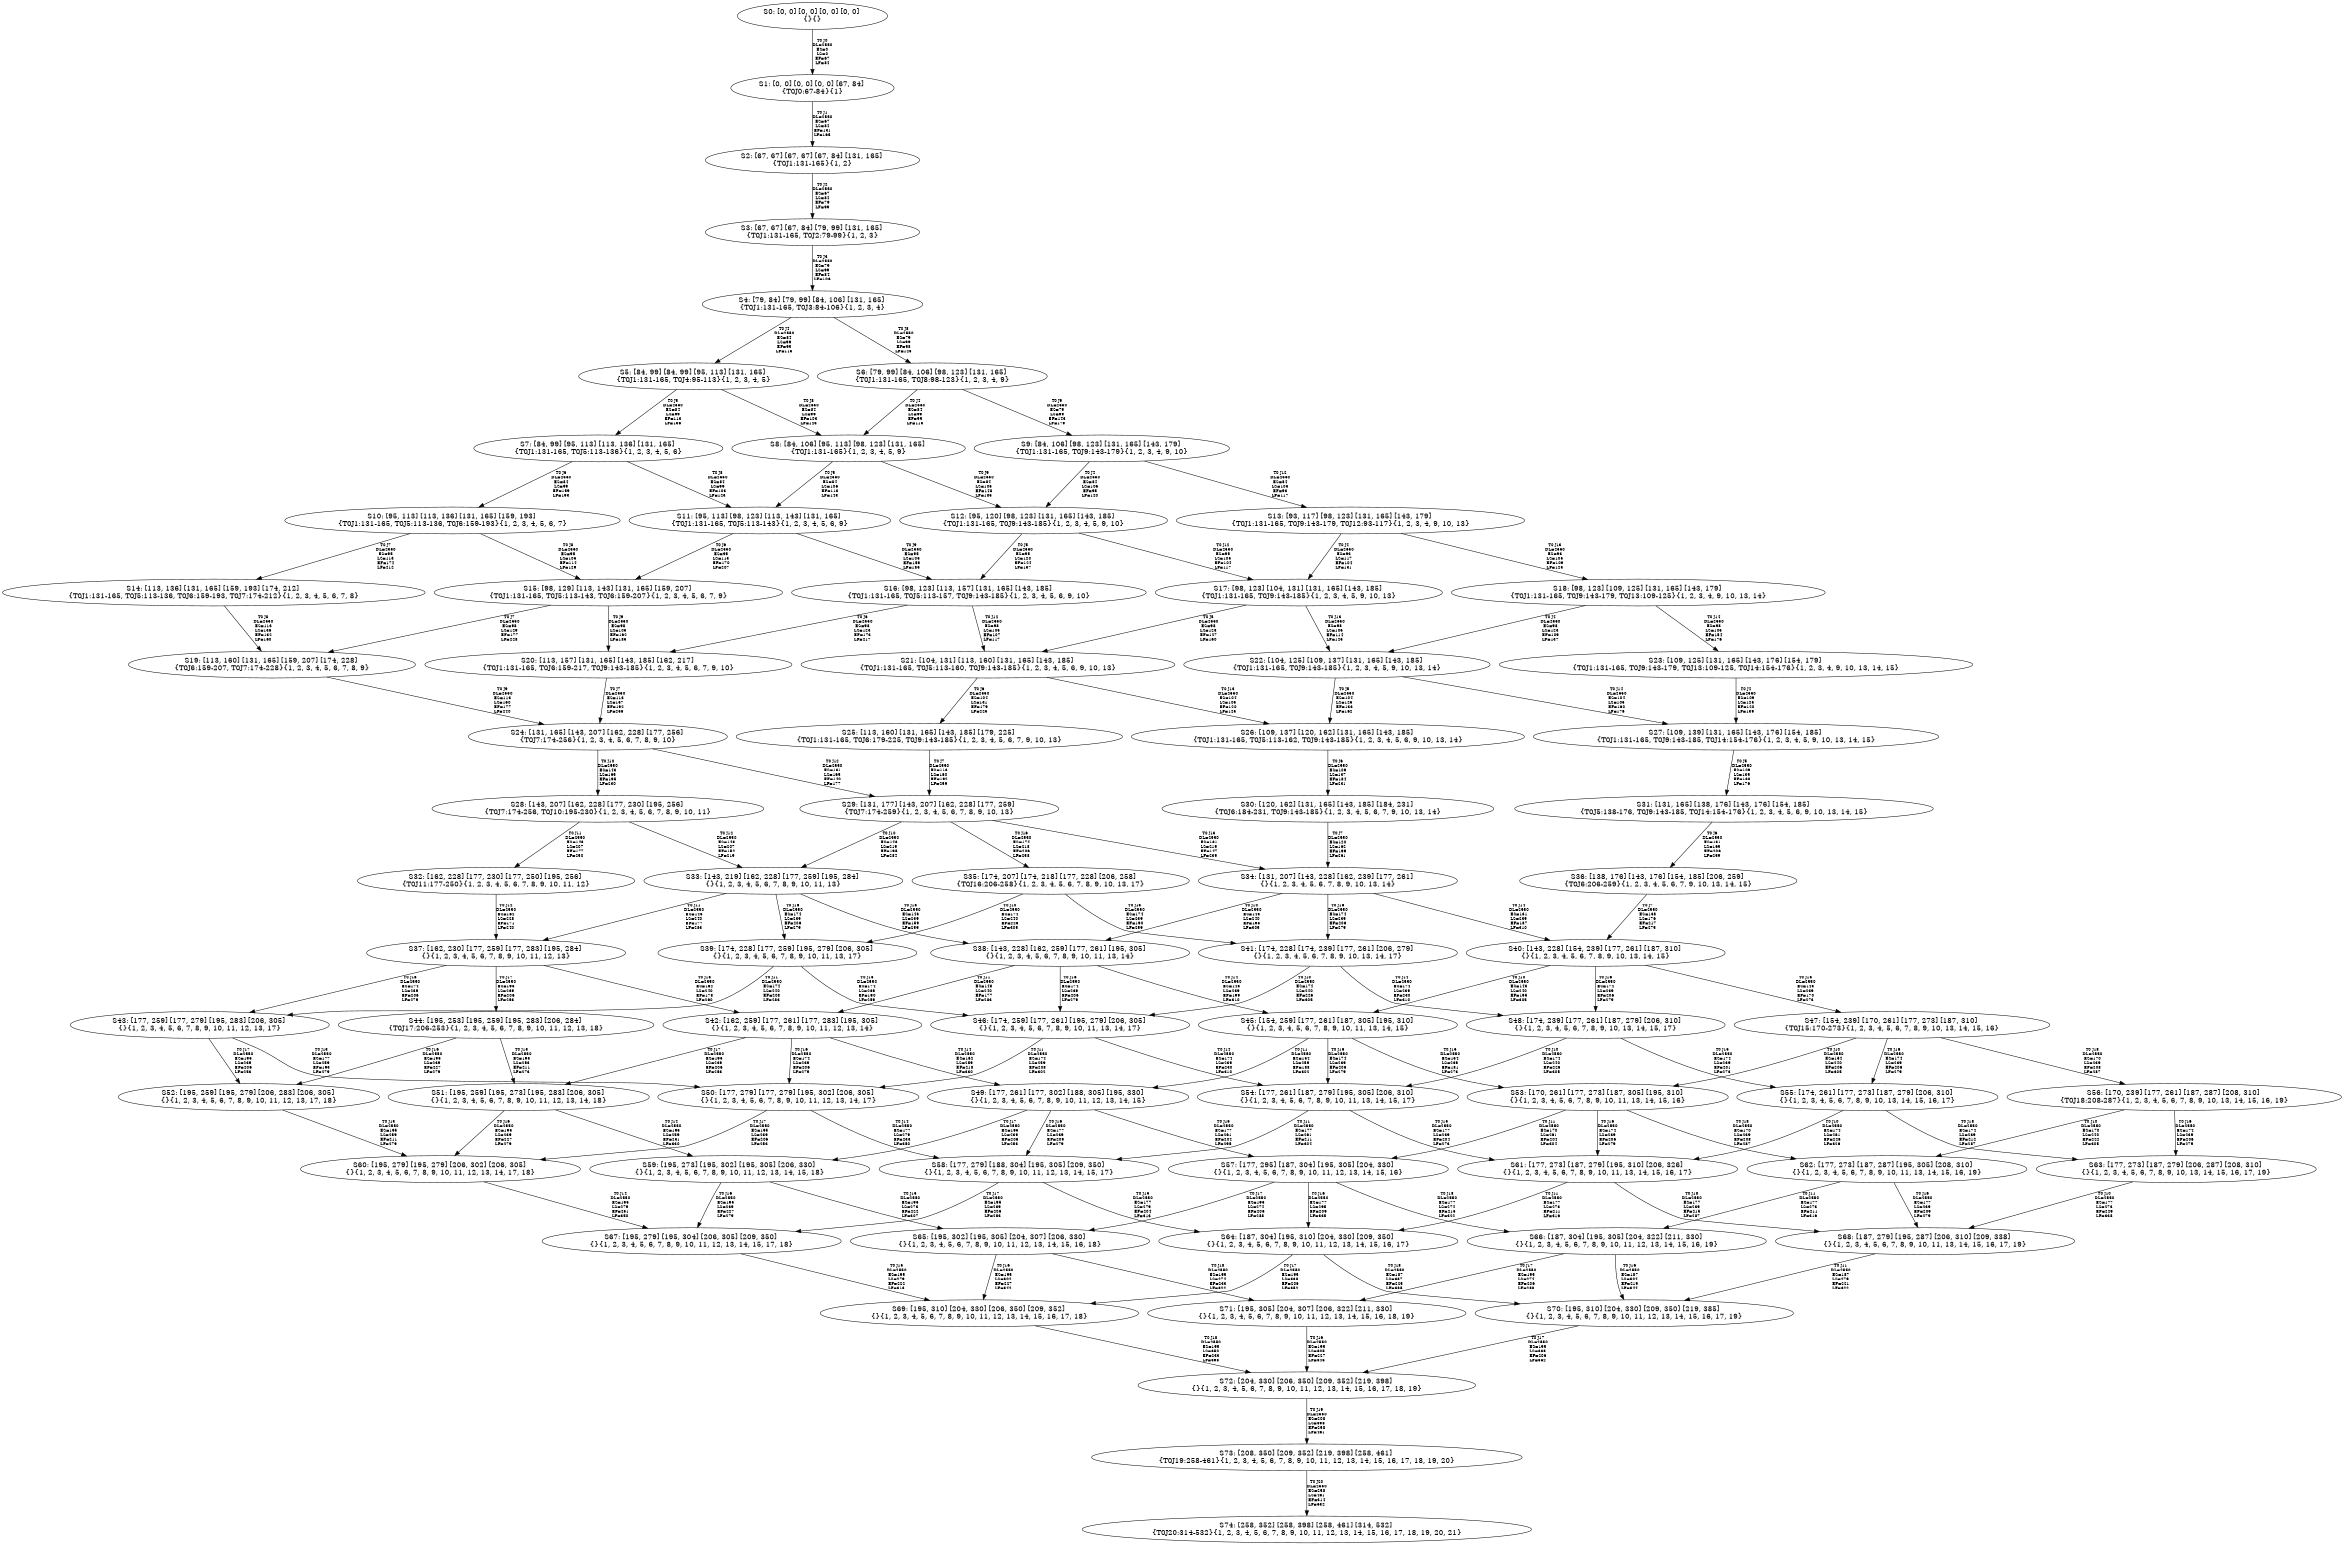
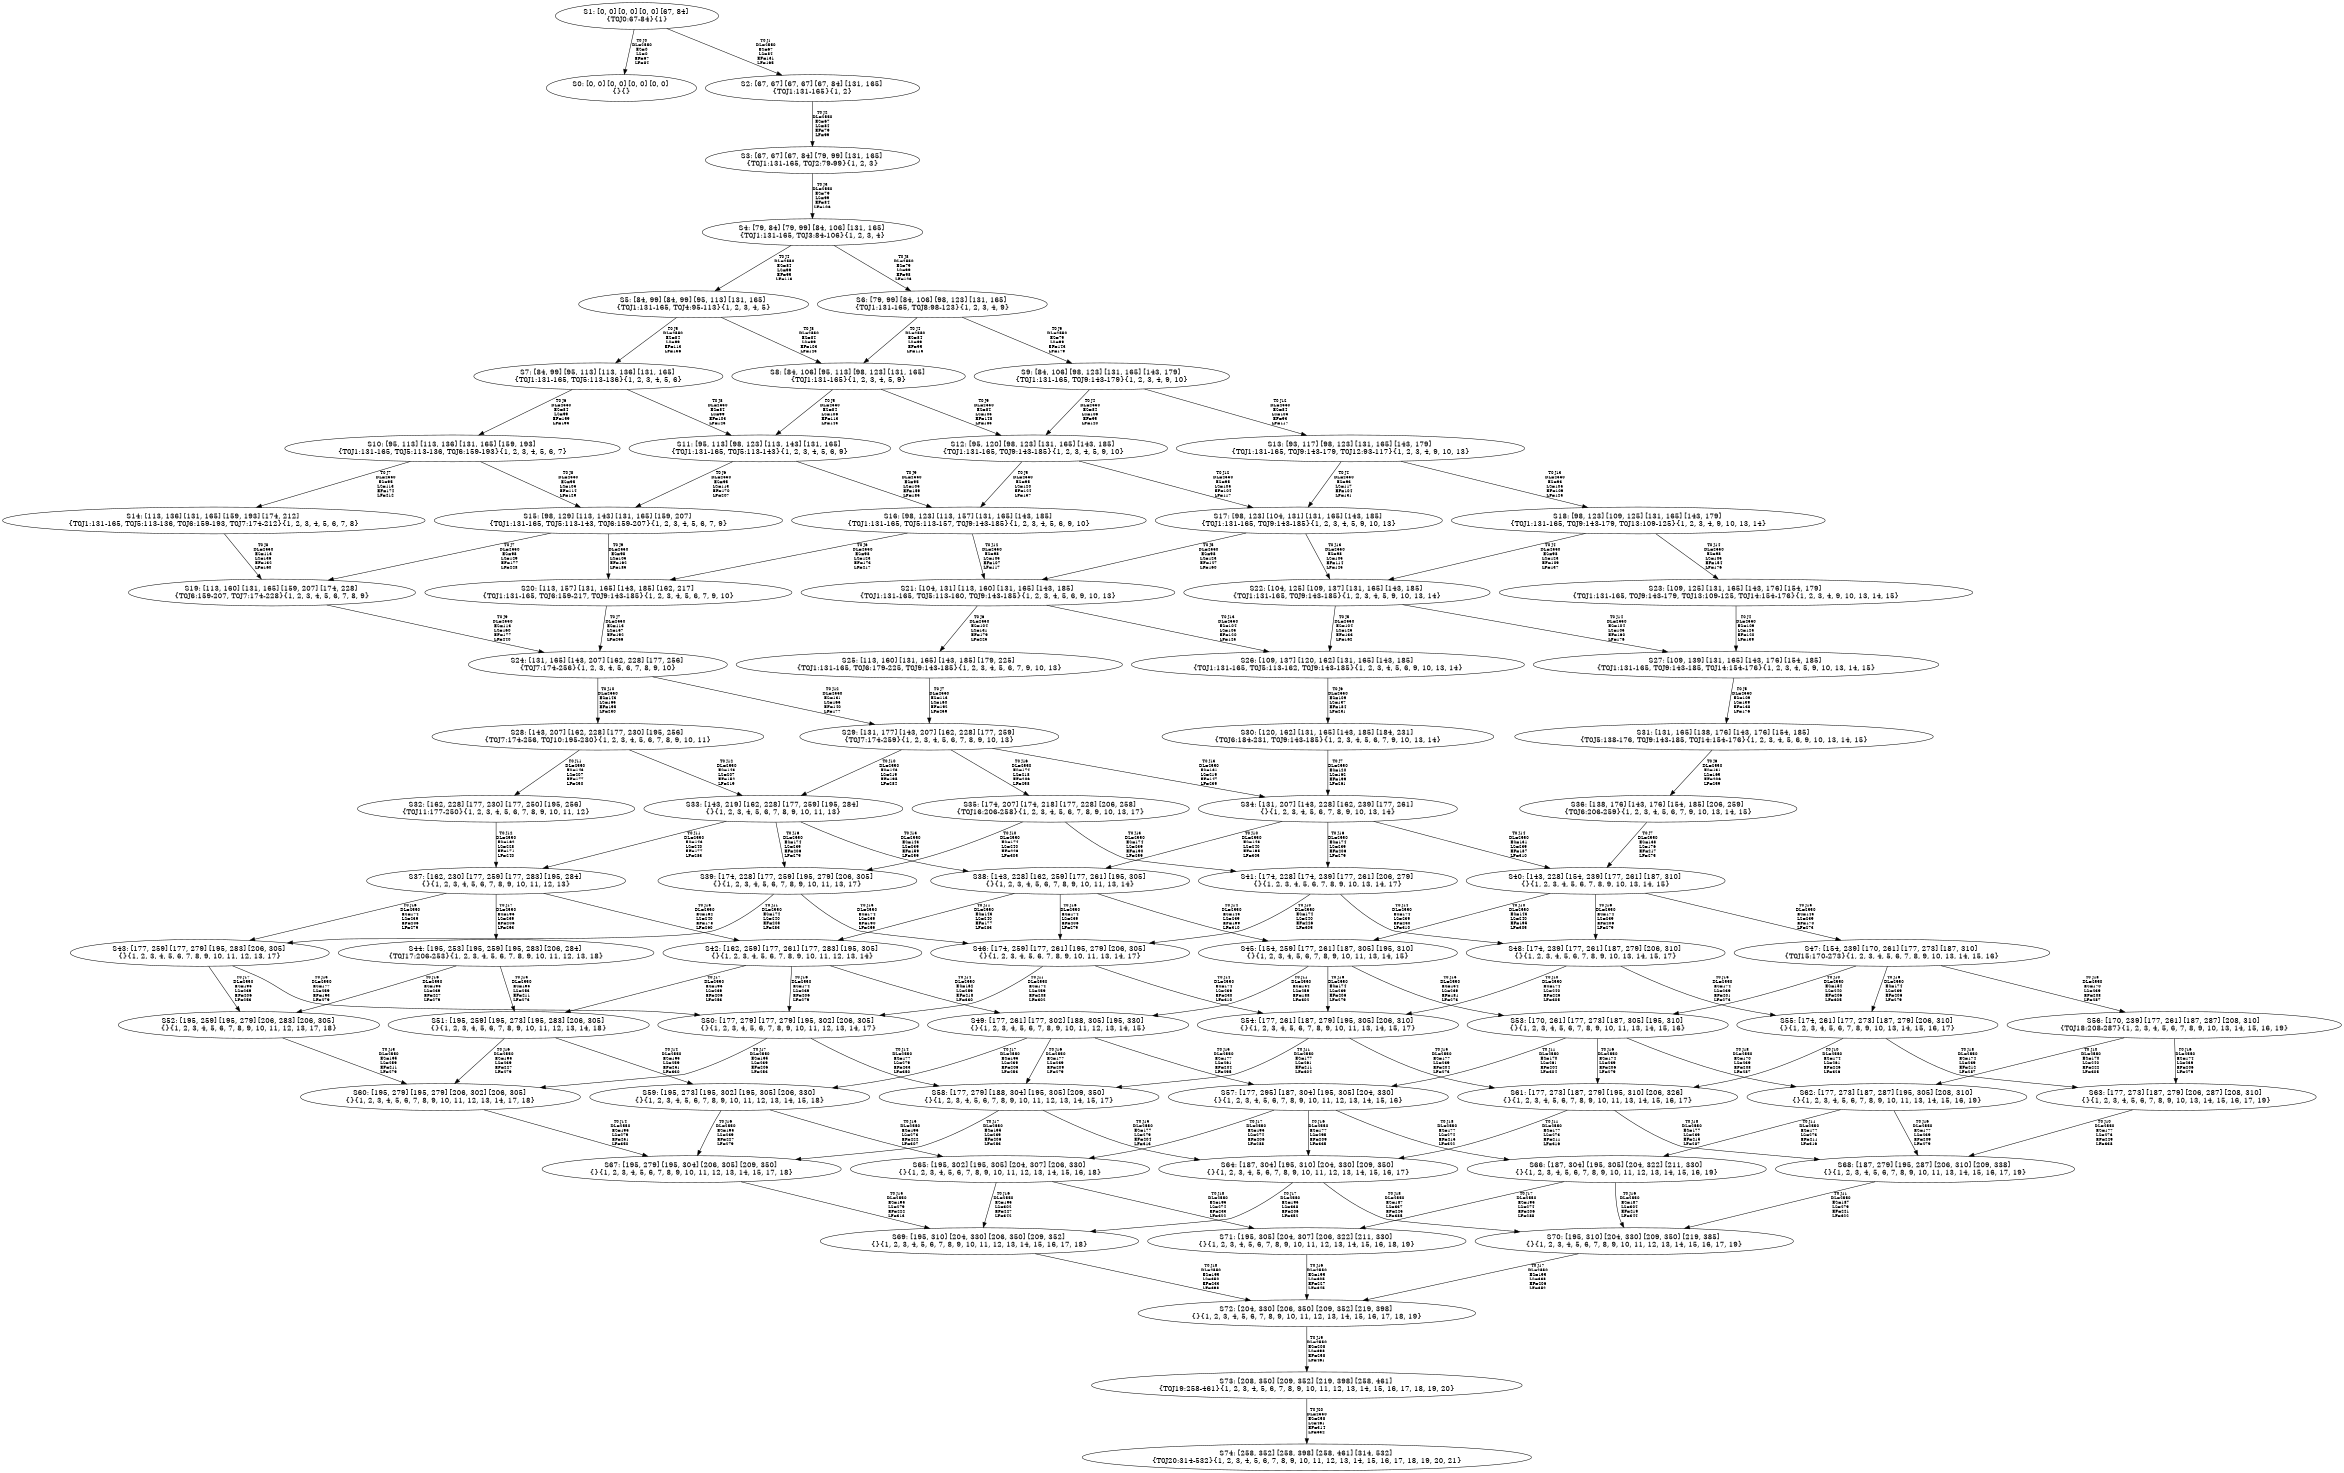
(812, 49) -> (630, 49)
